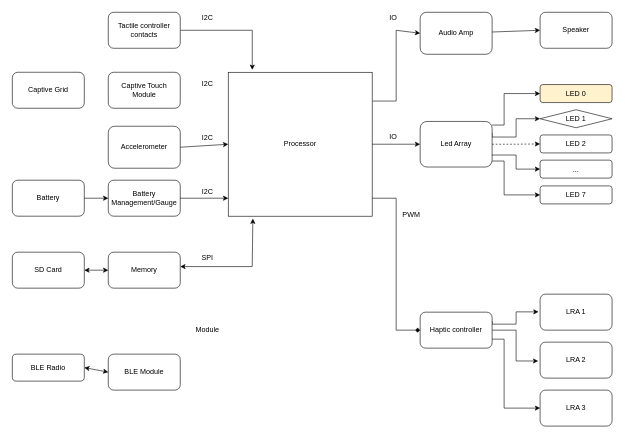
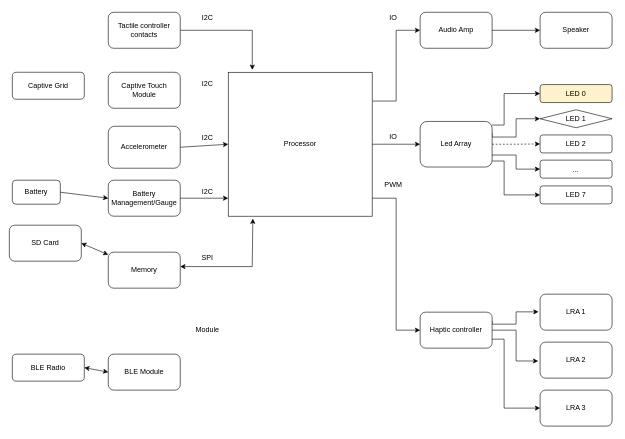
(456, 33) -> (456, 30)
(48, 90) -> (48, 86)
(48, 198) -> (36, 192)
(411, 214) -> (393, 184)
(48, 270) -> (45, 243)
(414, 330) -> (414, 330)
